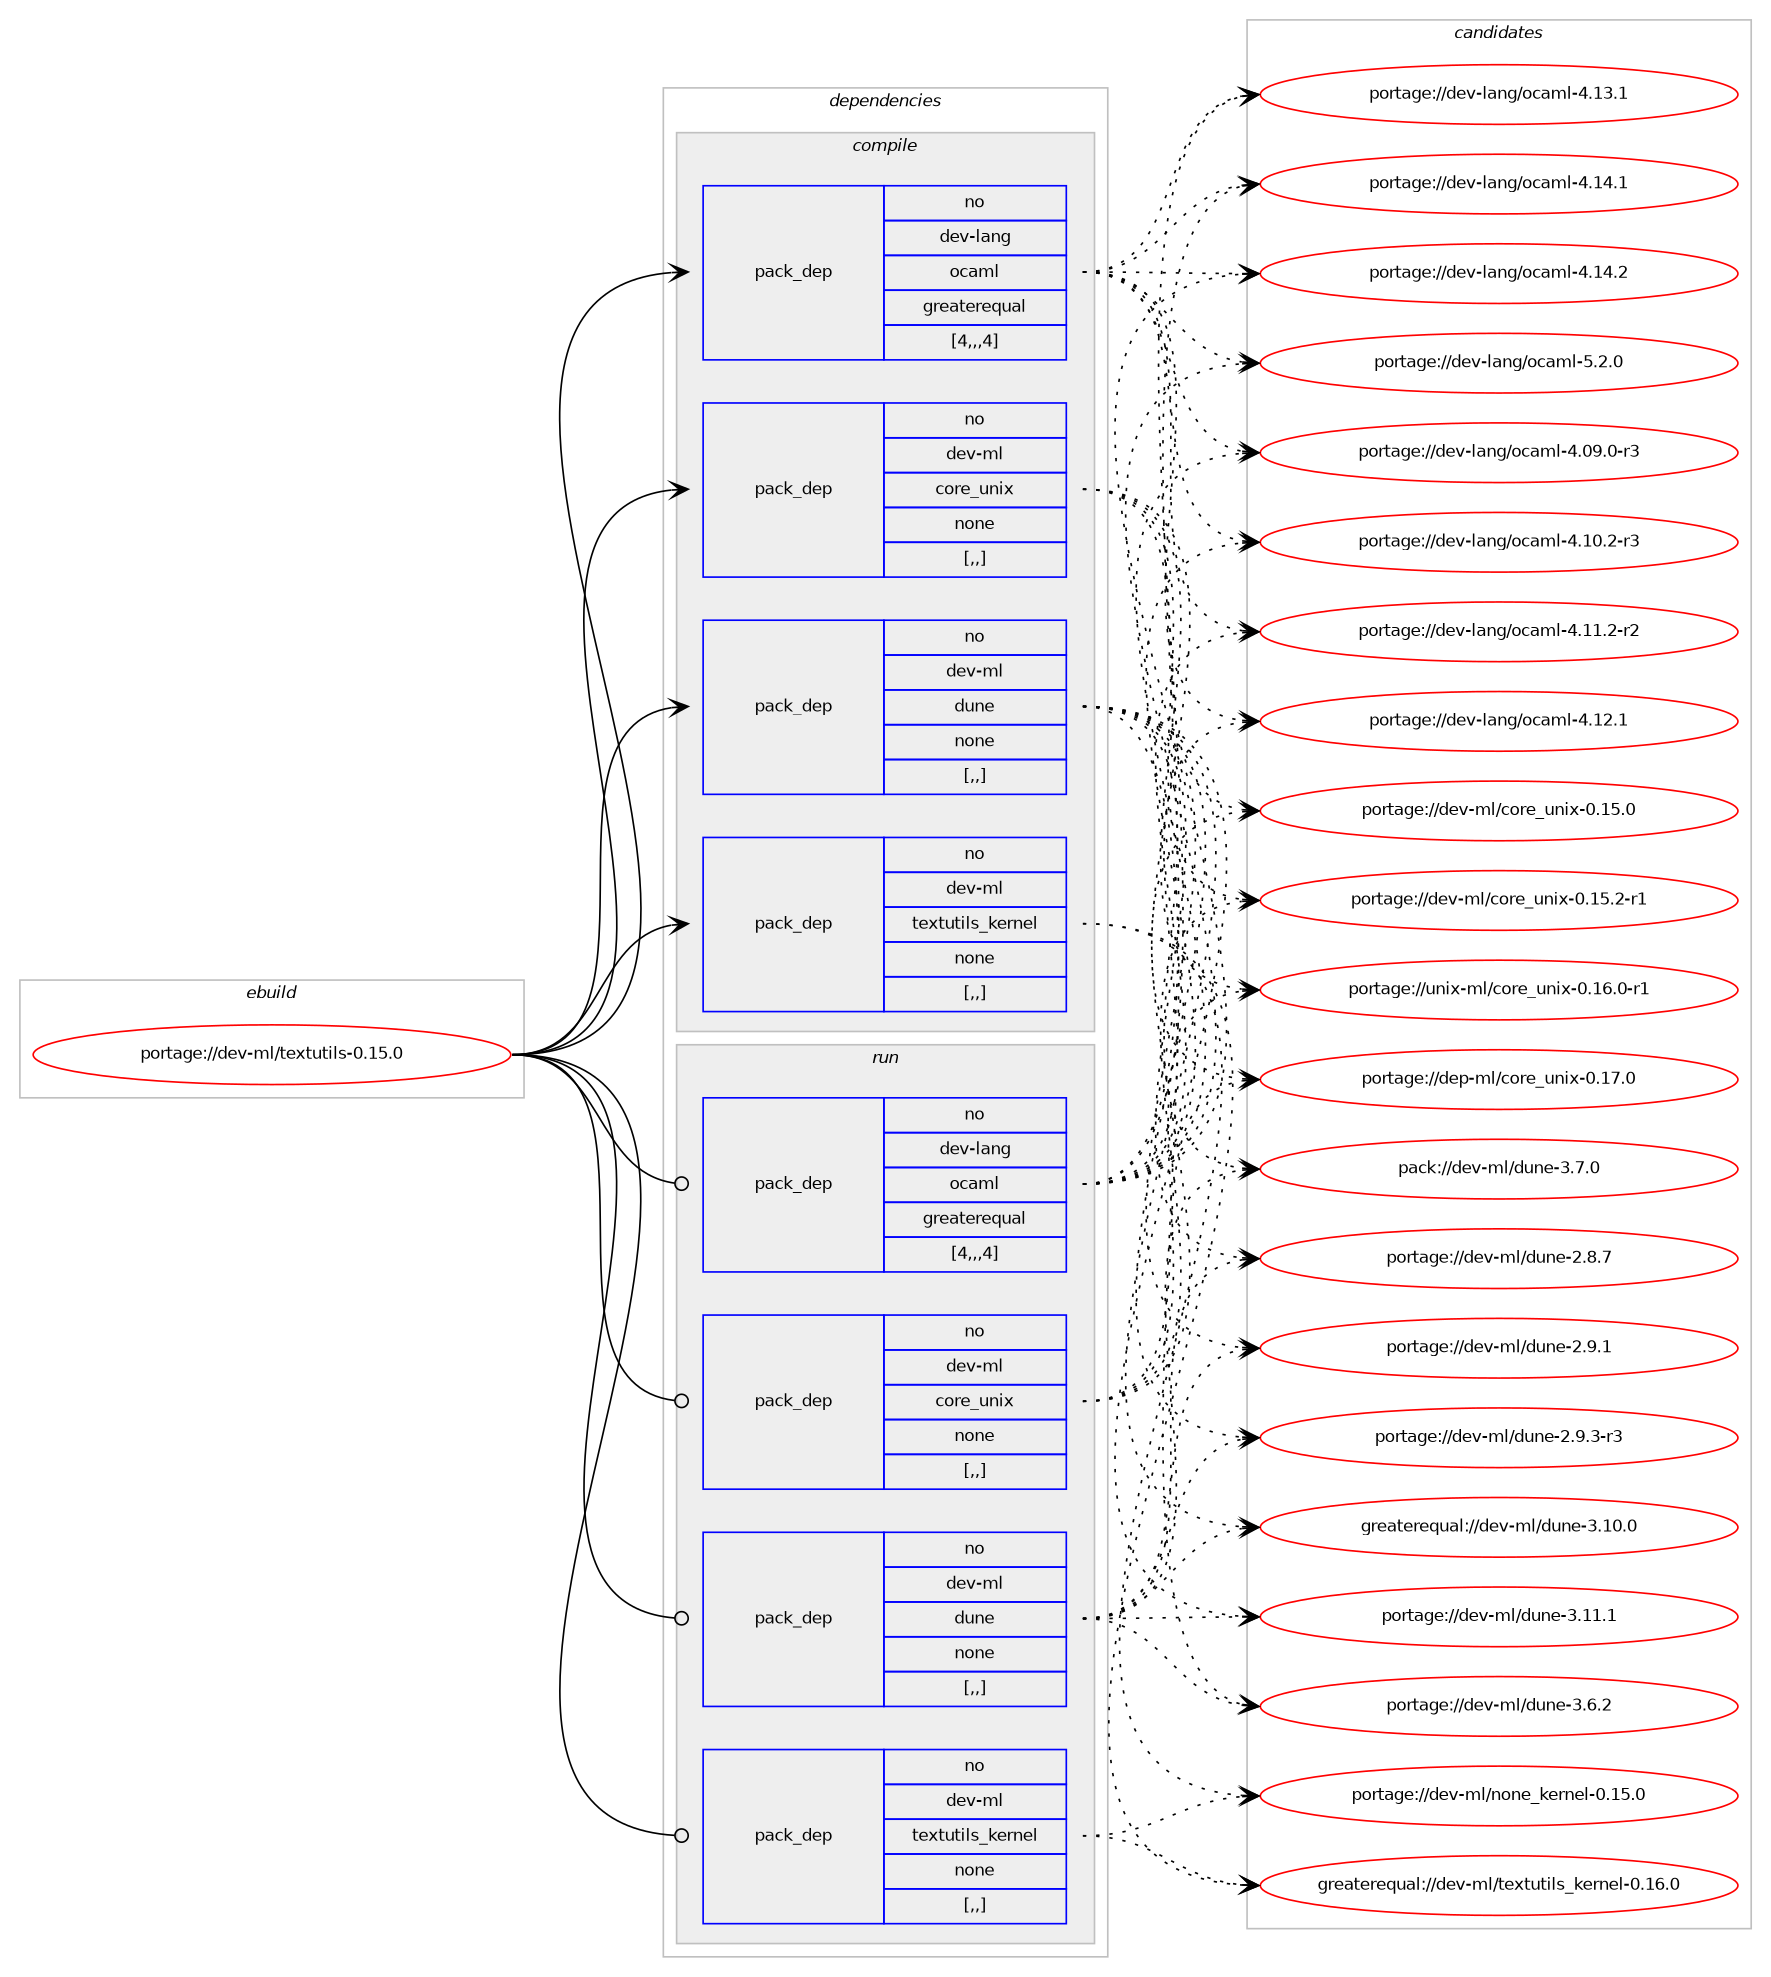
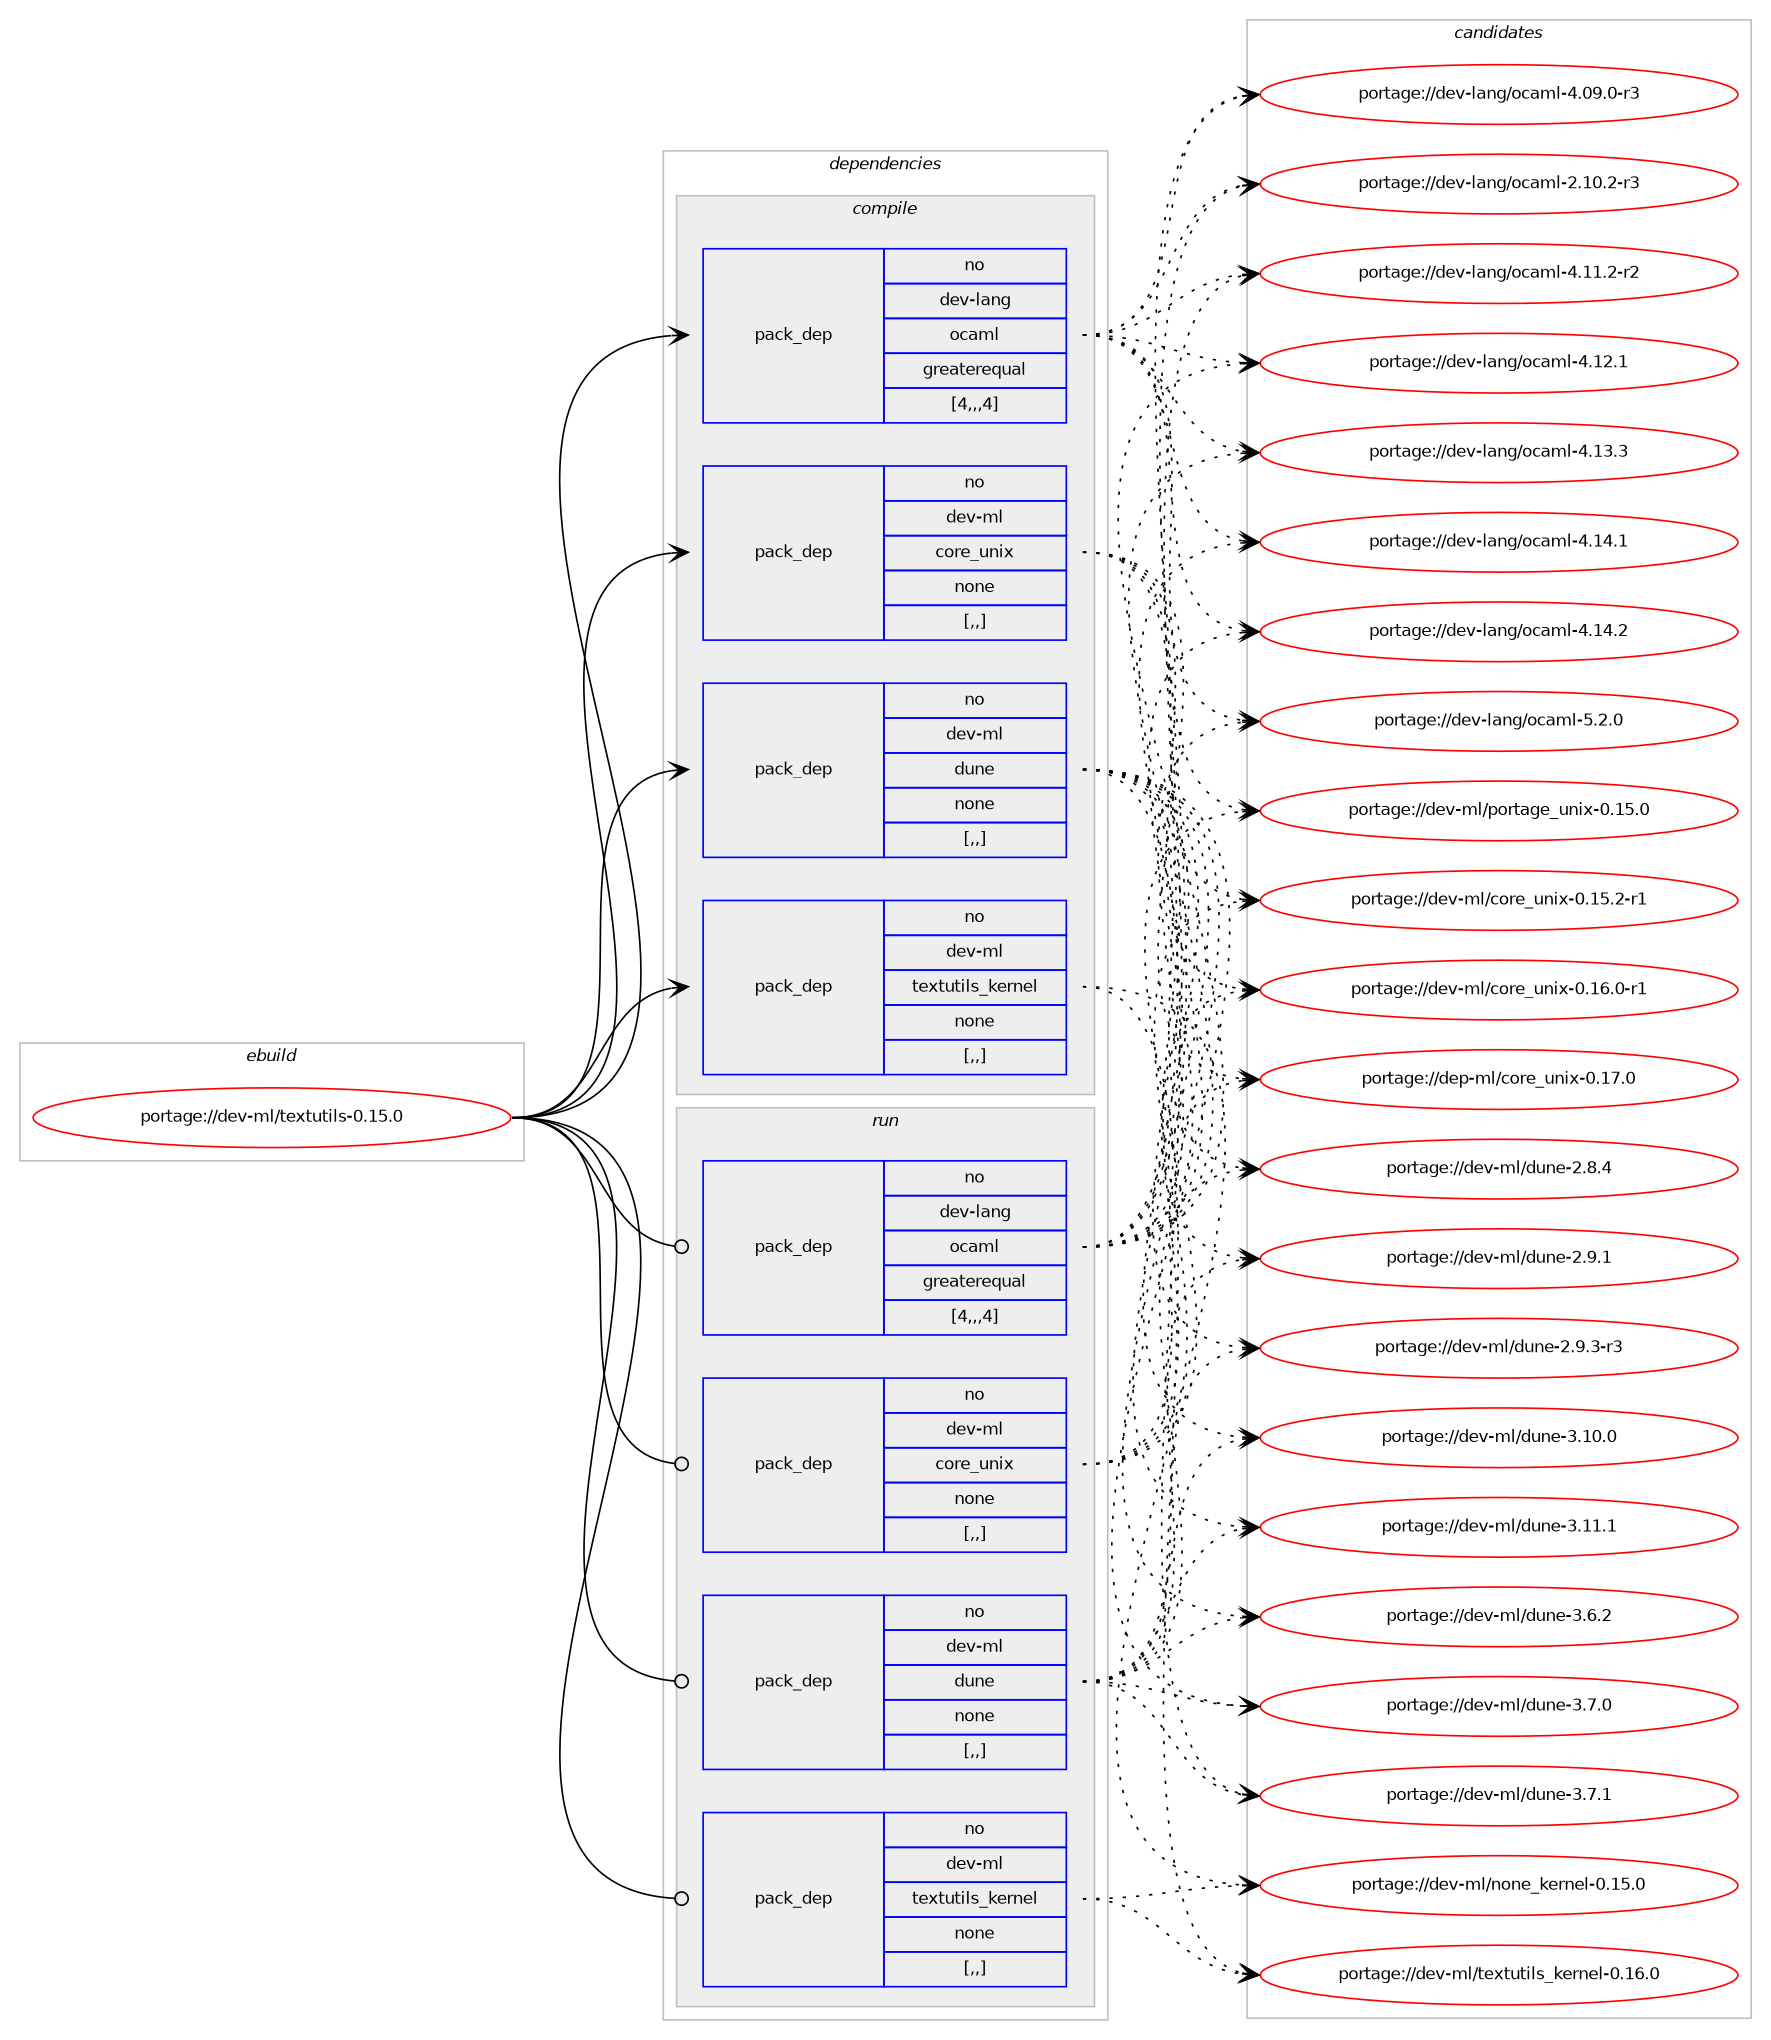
(1499, 95) -> (1499, 453)
(1499, 542) -> (1499, 184)
(1499, 811) -> (1499, 811)
(1499, 990) -> (1499, 990)
(1499, 1169) -> (1499, 1706)
(1499, 1259) -> (1499, 1169)
(1499, 1527) -> (1499, 1438)
none -> (1499, 1796)
(1499, 1886) -> (1499, 1975)
